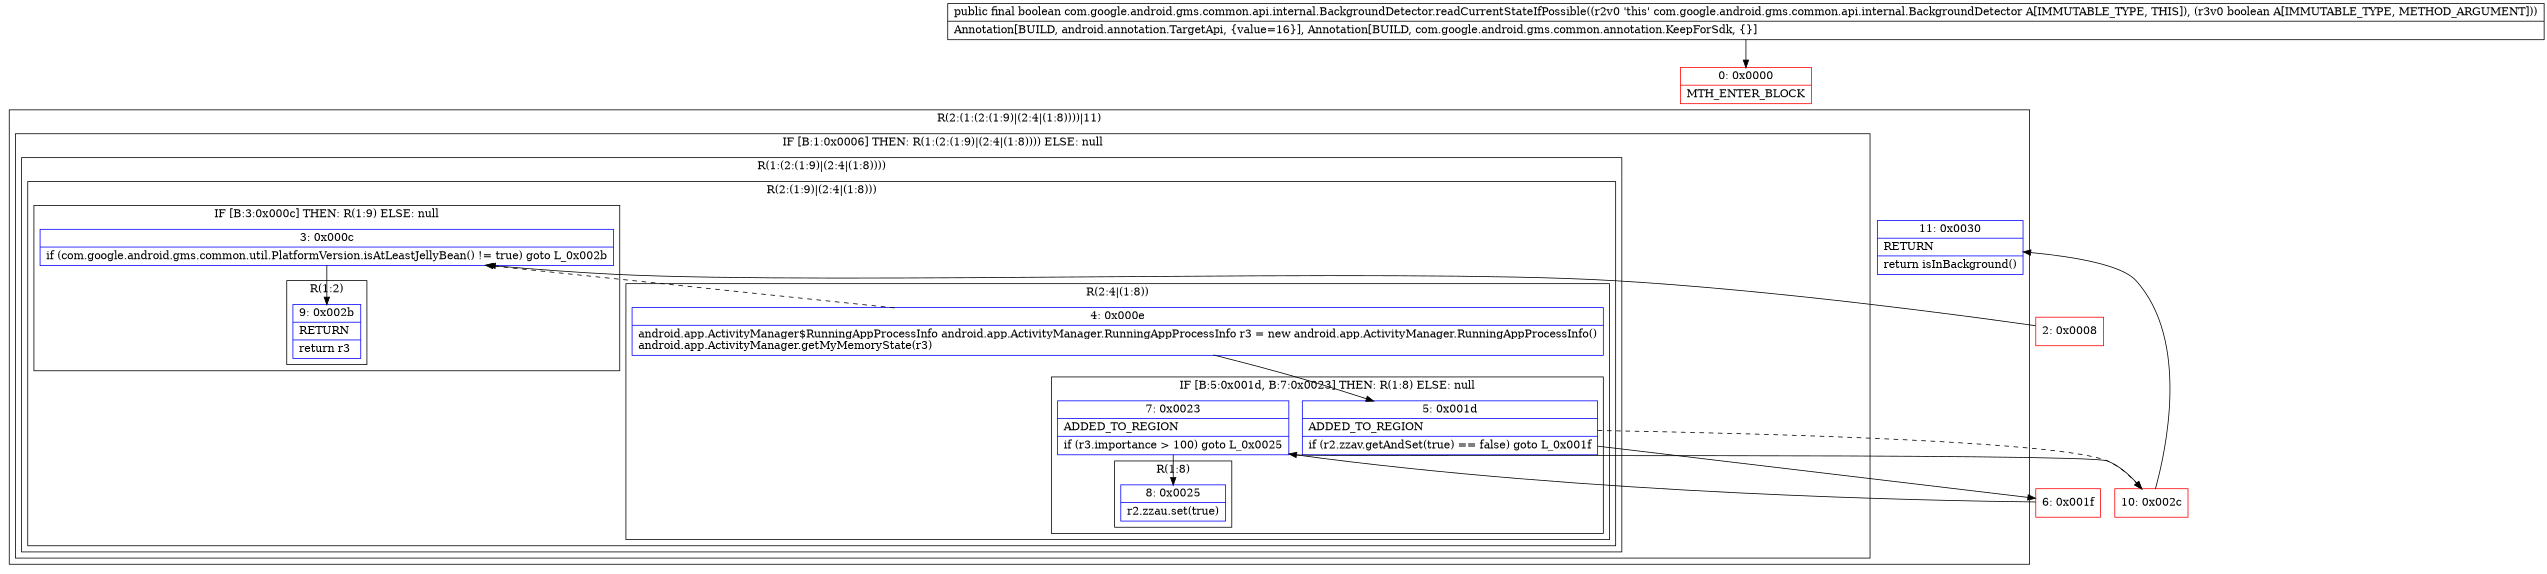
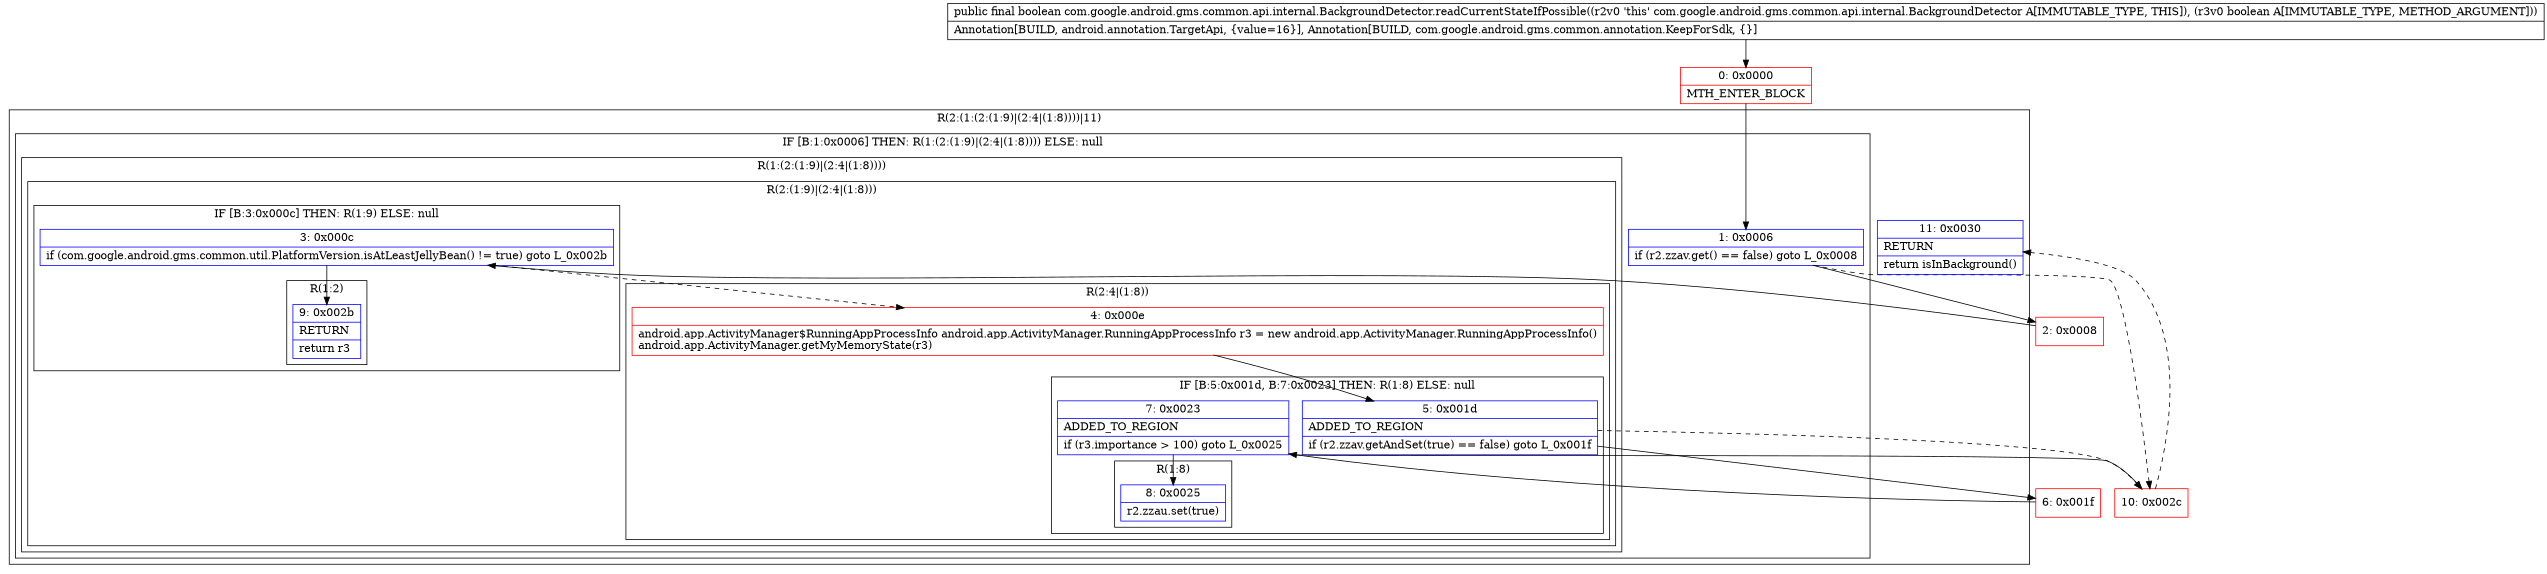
none -> (1746, 247)
(714, 289) -> (725, 289)
(2161, 327) -> (2161, 327)
(1118, 331) -> (1118, 331)
